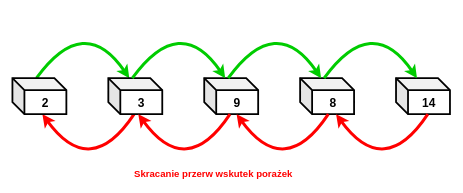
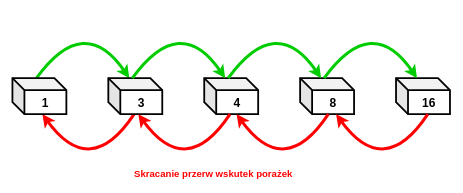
(45, 102) -> (45, 102)
(237, 102) -> (237, 102)
(429, 102) -> (429, 102)
